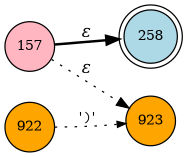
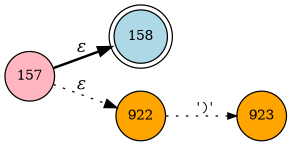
(151, 37) -> (141, 37)
(85, 80) -> (79, 94)
